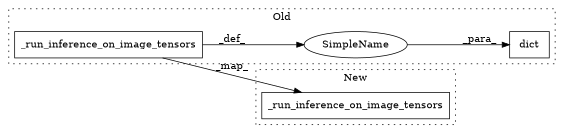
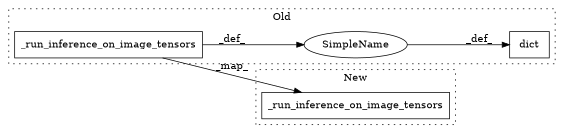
(480, 39) -> (480, 39)
